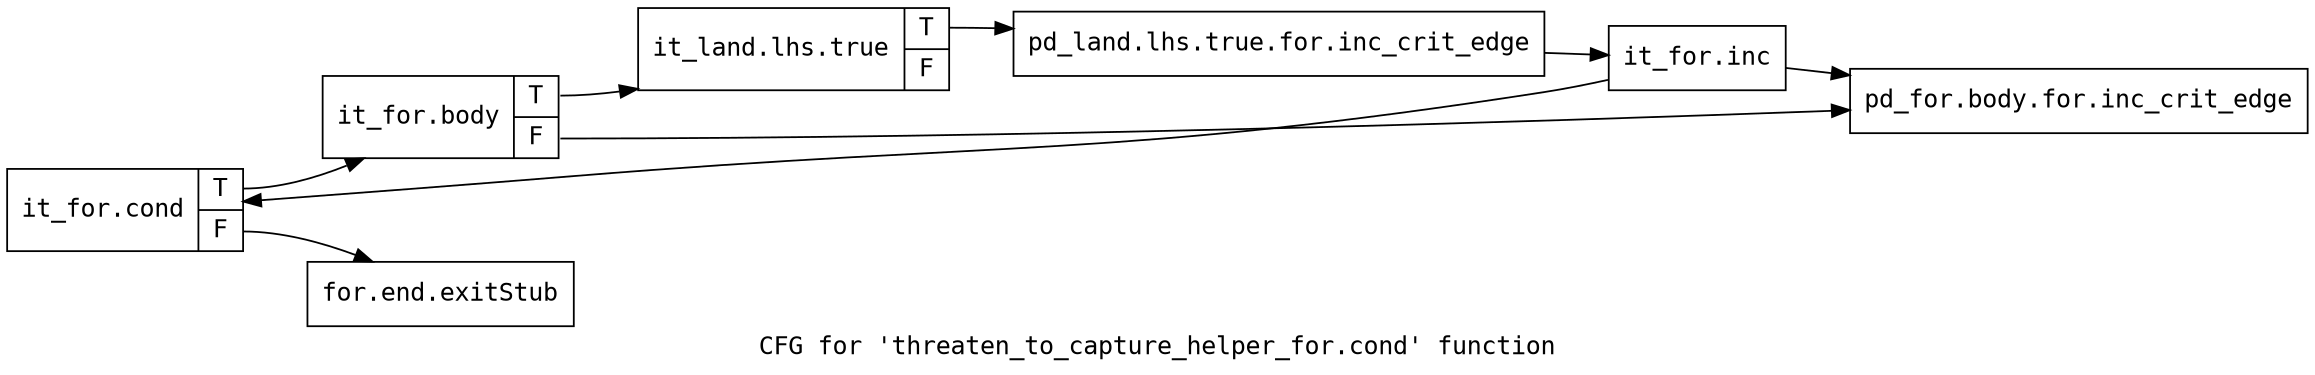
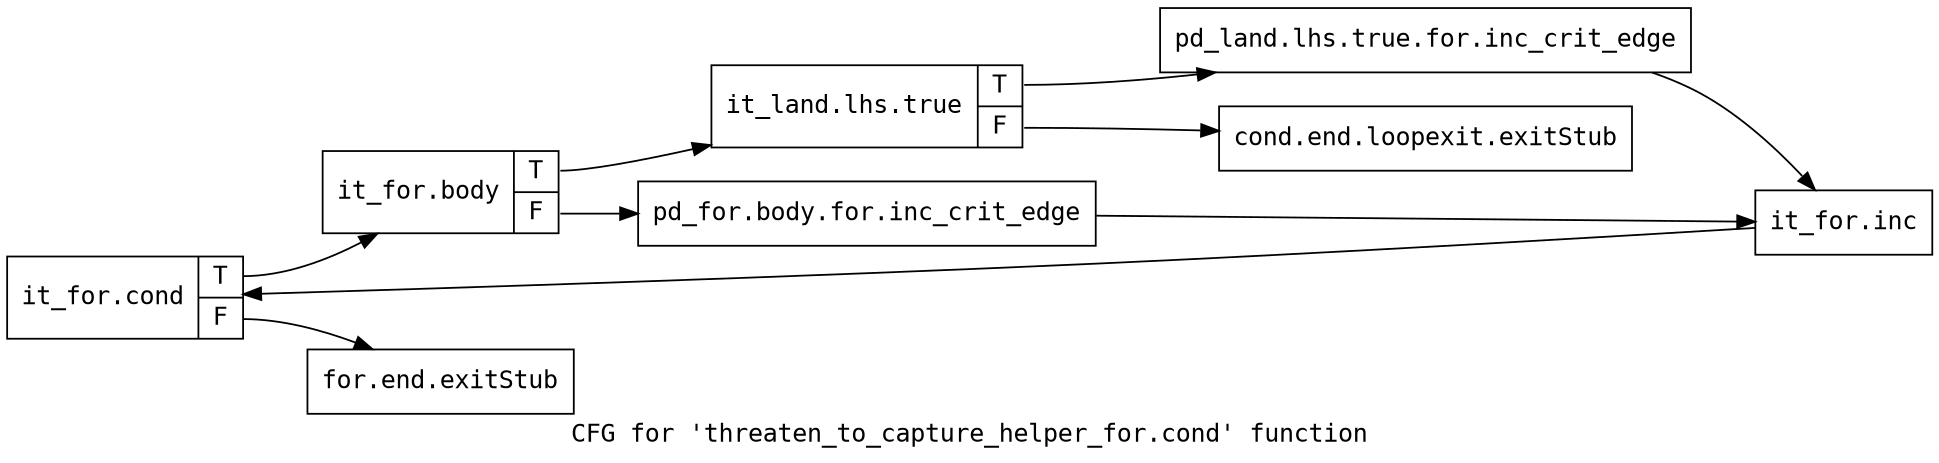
(1809, 71) -> (1417, 219)
none -> (1426, 139)
